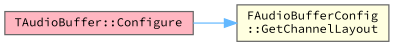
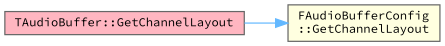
(99, 23) -> (125, 23)
